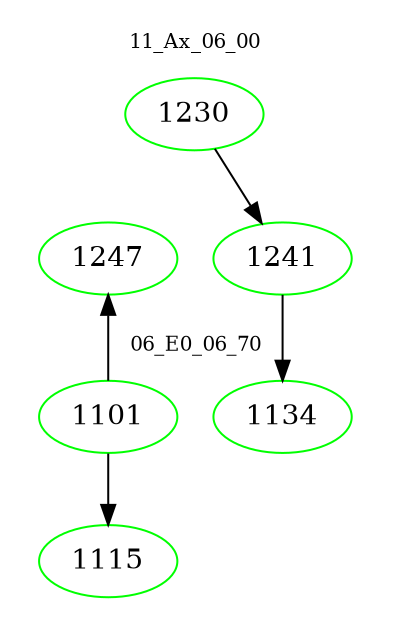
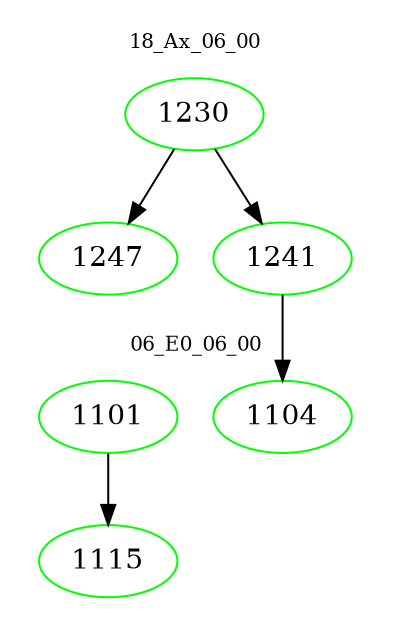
(195, 43) -> (195, 43)
(196, 346) -> (196, 346)
(108, 348) -> (157, 177)
(283, 417) -> (283, 417)
